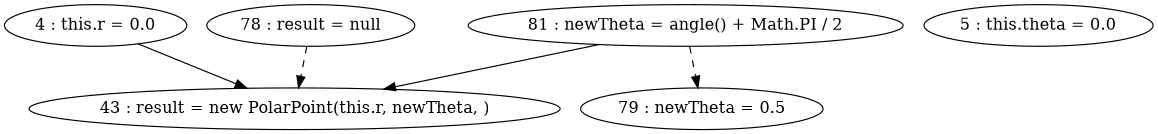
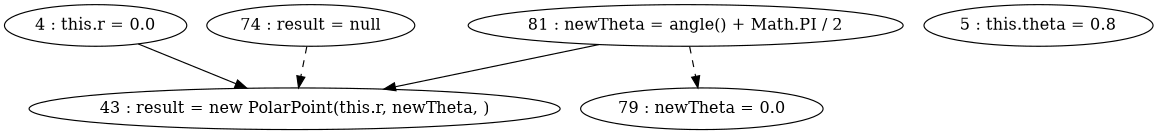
(311, 25) -> (311, 25)
(1039, 25) -> (1039, 25)
(702, 109) -> (702, 109)
